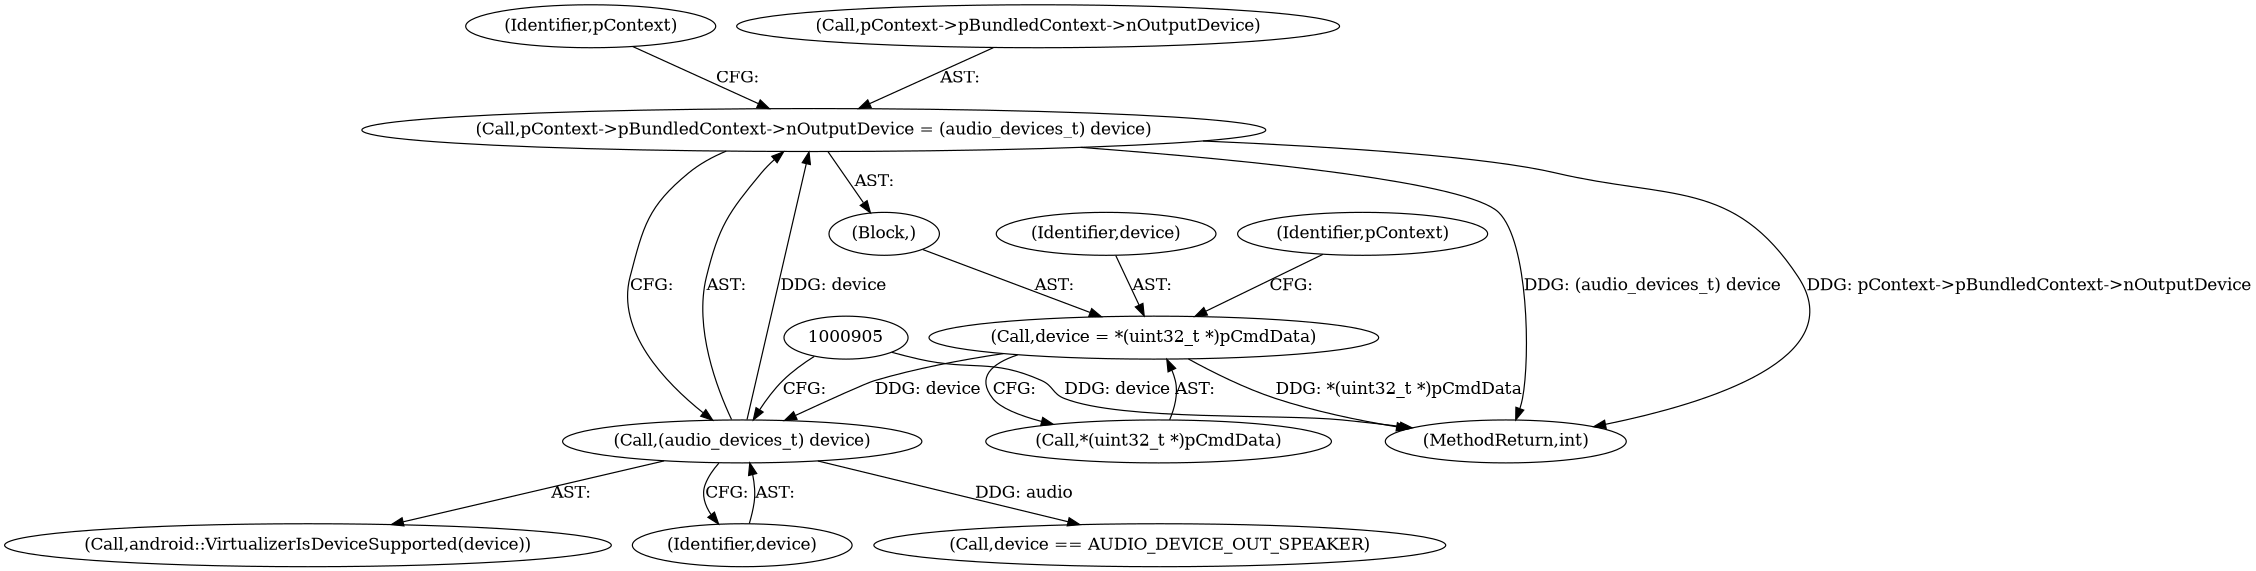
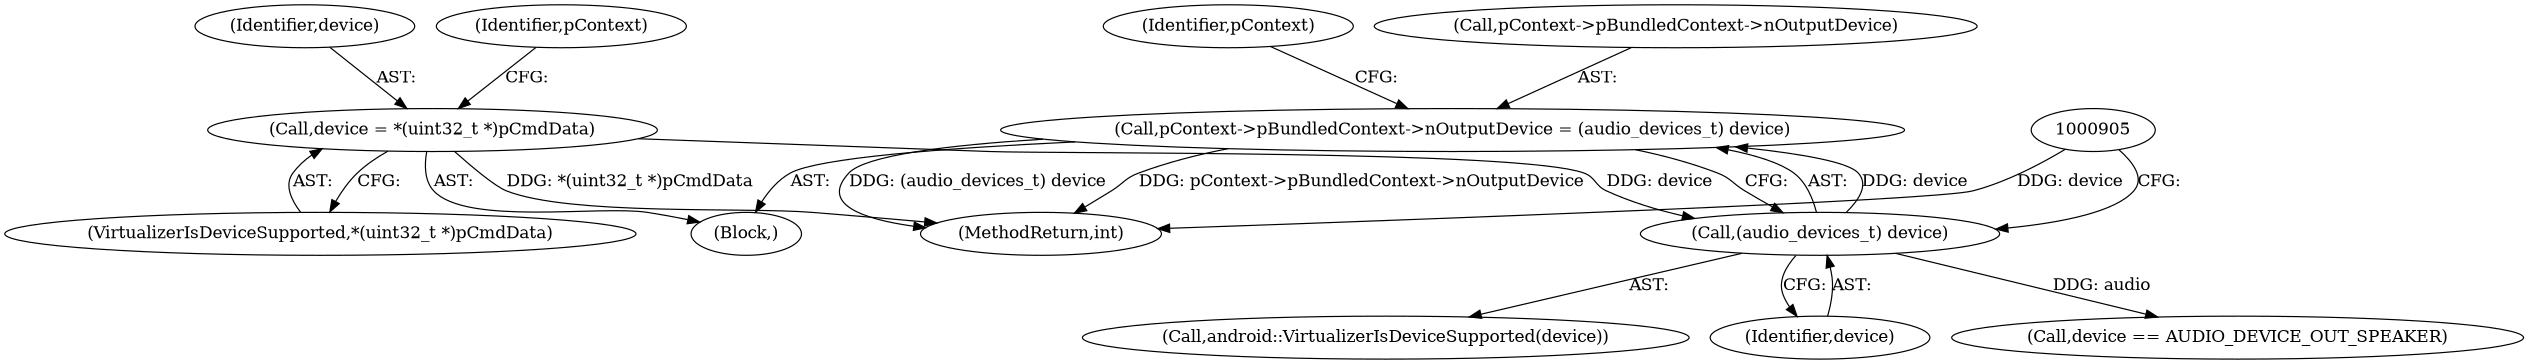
(1006, 281) -> (539, 212)
(1159, 441) -> (320, 234)
